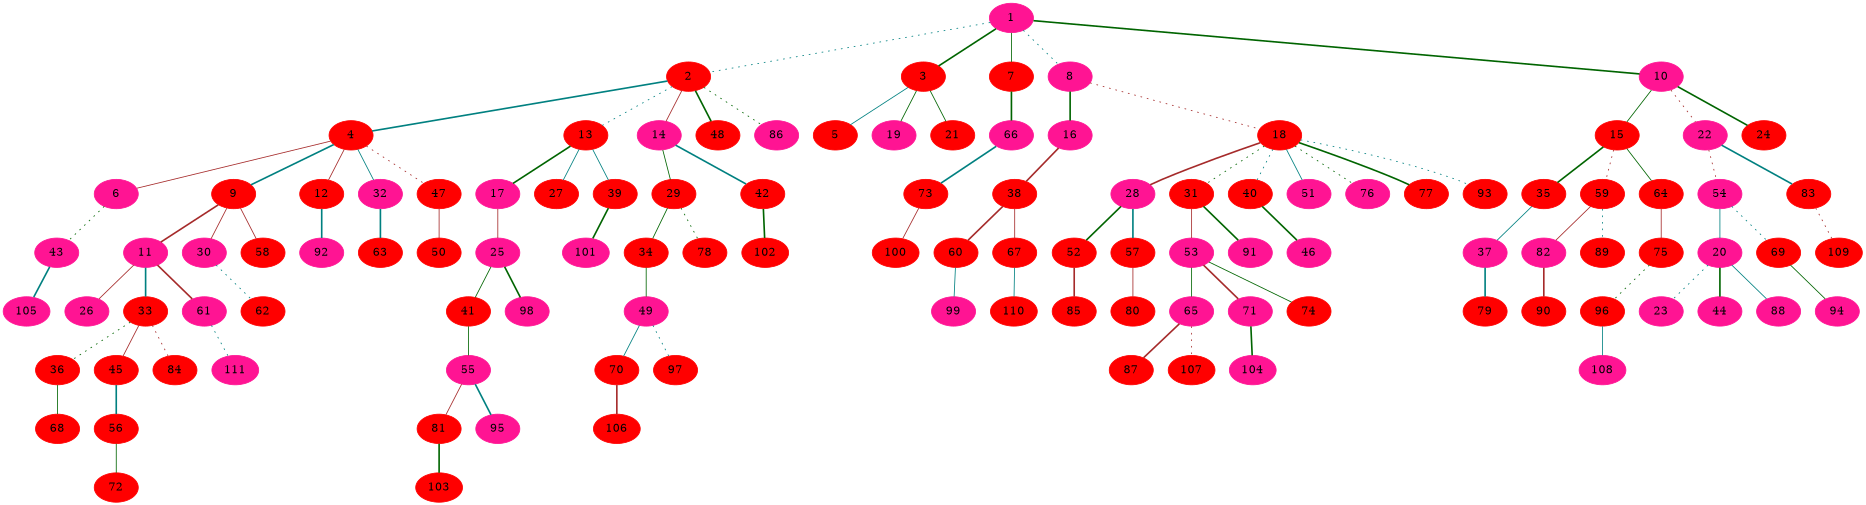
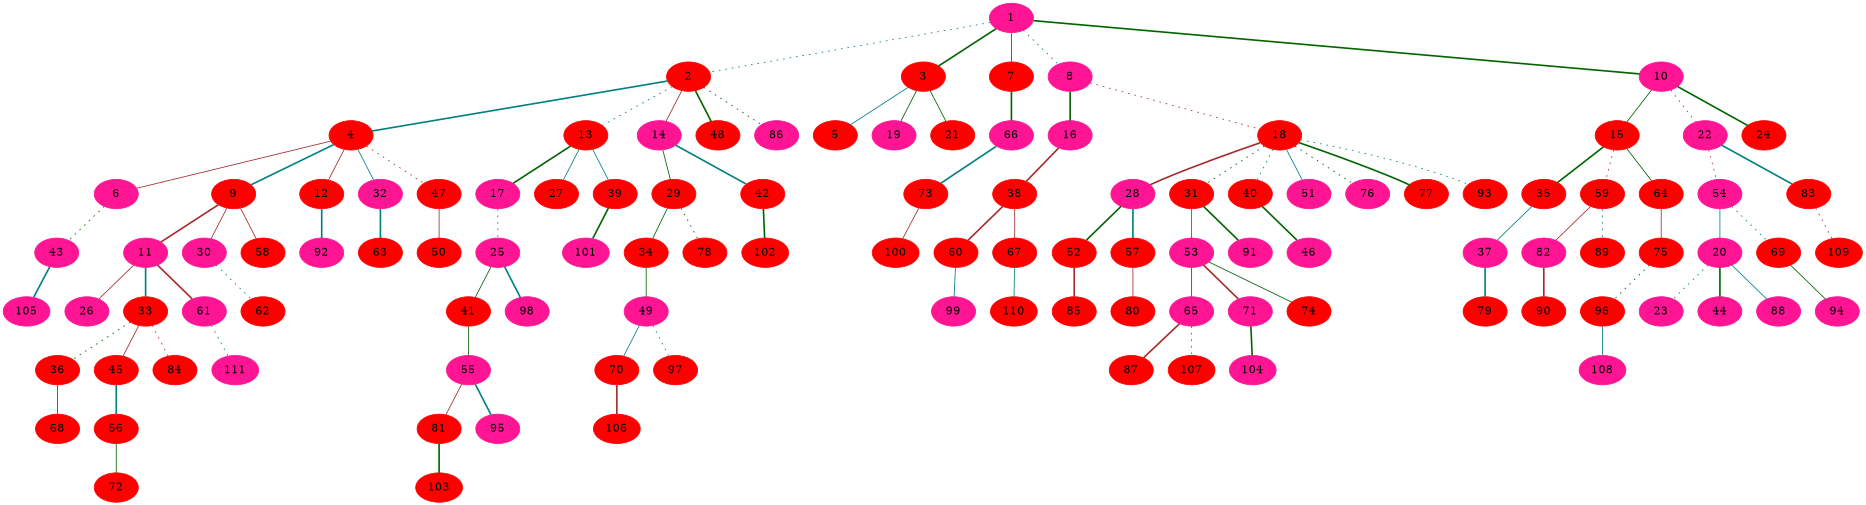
(498, 223) -> (498, 223)
(513, 282) -> (513, 282)
